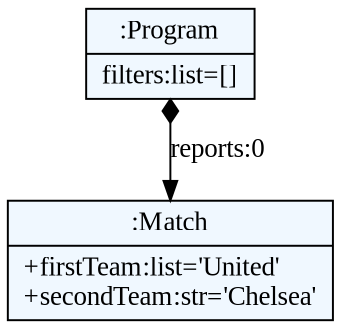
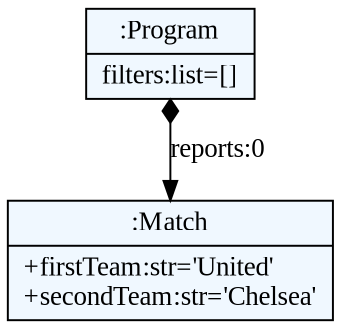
(152, 267) -> (149, 267)
